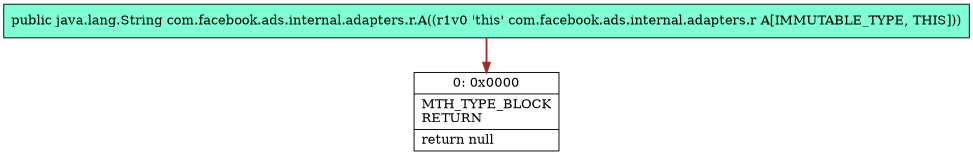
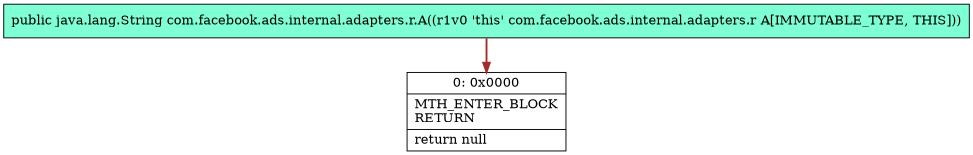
(487, 104) -> (487, 104)
